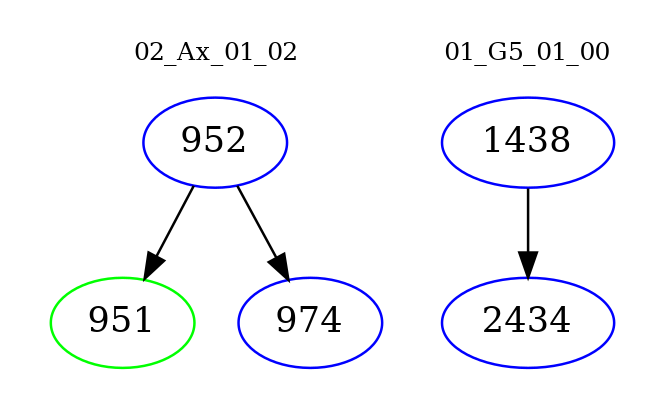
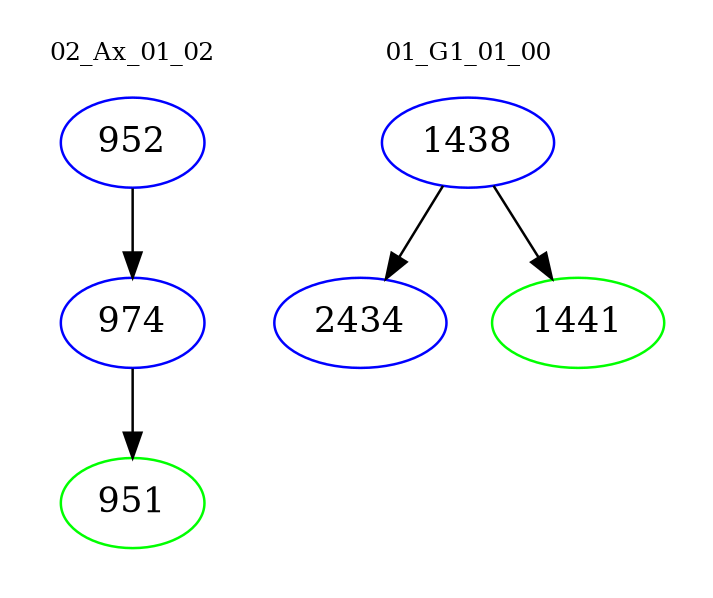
(528, 54) -> (469, 54)
(175, 221) -> (133, 401)
none -> (578, 323)
